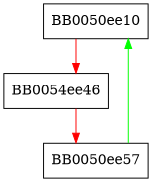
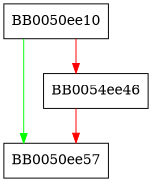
(128, 96) -> (24, 86)
